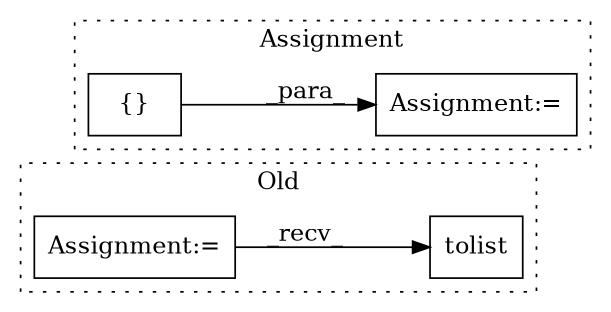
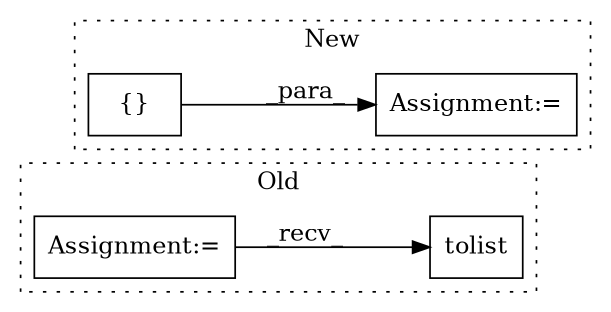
(333, 40) -> (333, 40)
